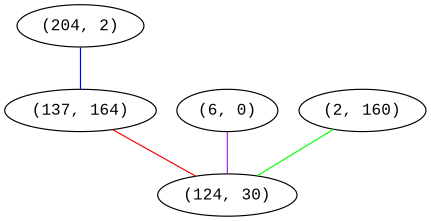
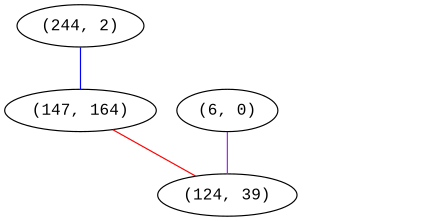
(80, 26) -> (80, 26)
(80, 110) -> (80, 110)
(362, 110) -> none
(227, 195) -> (227, 195)
